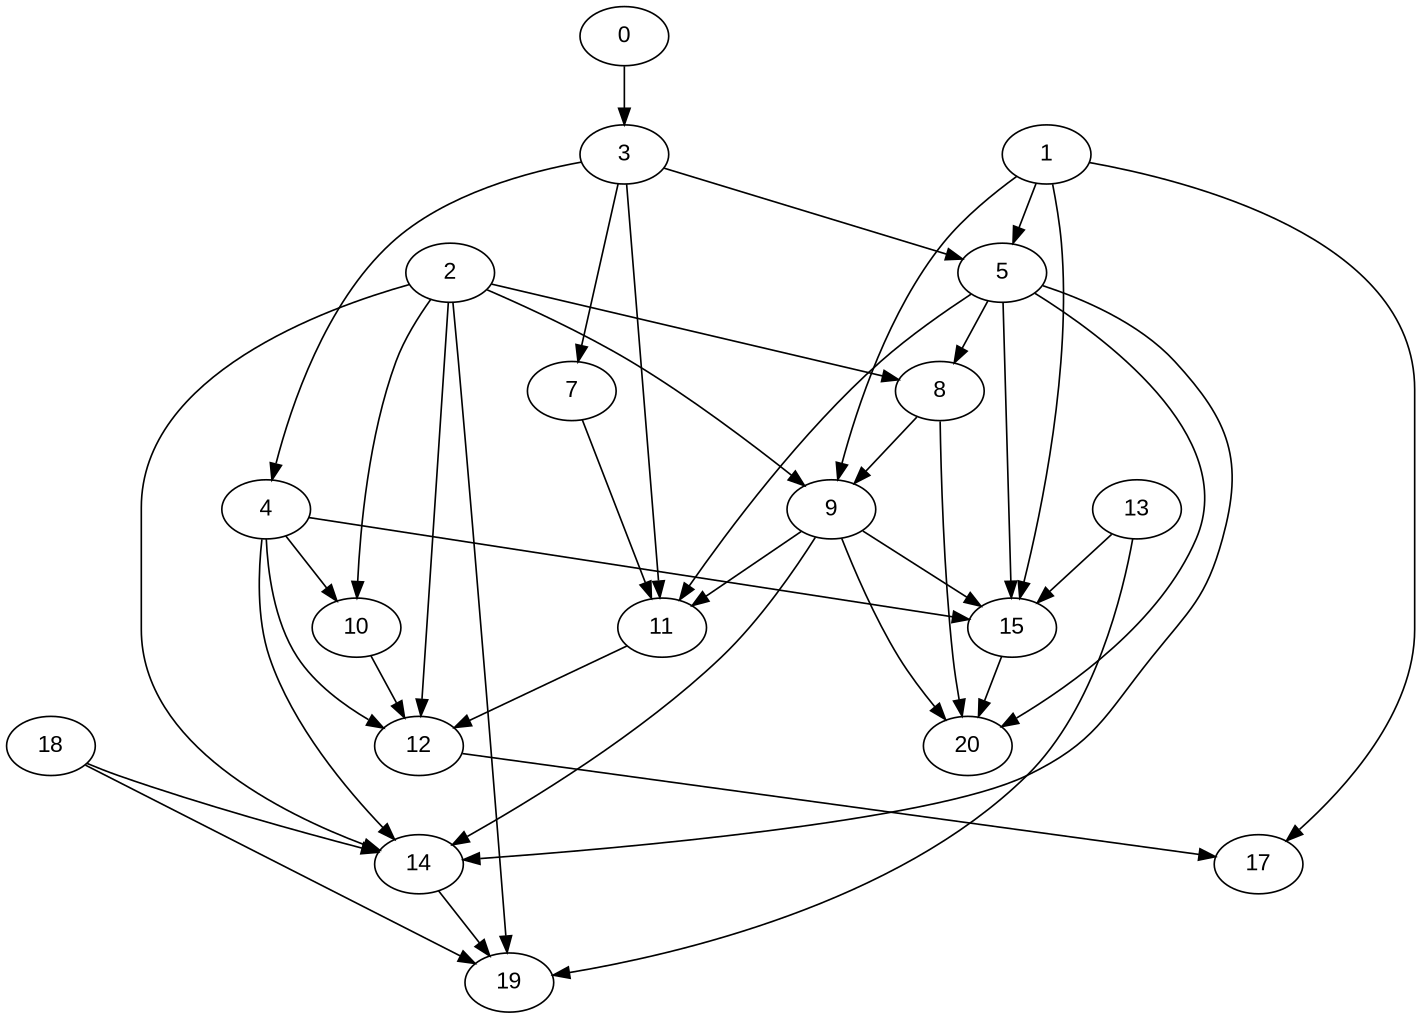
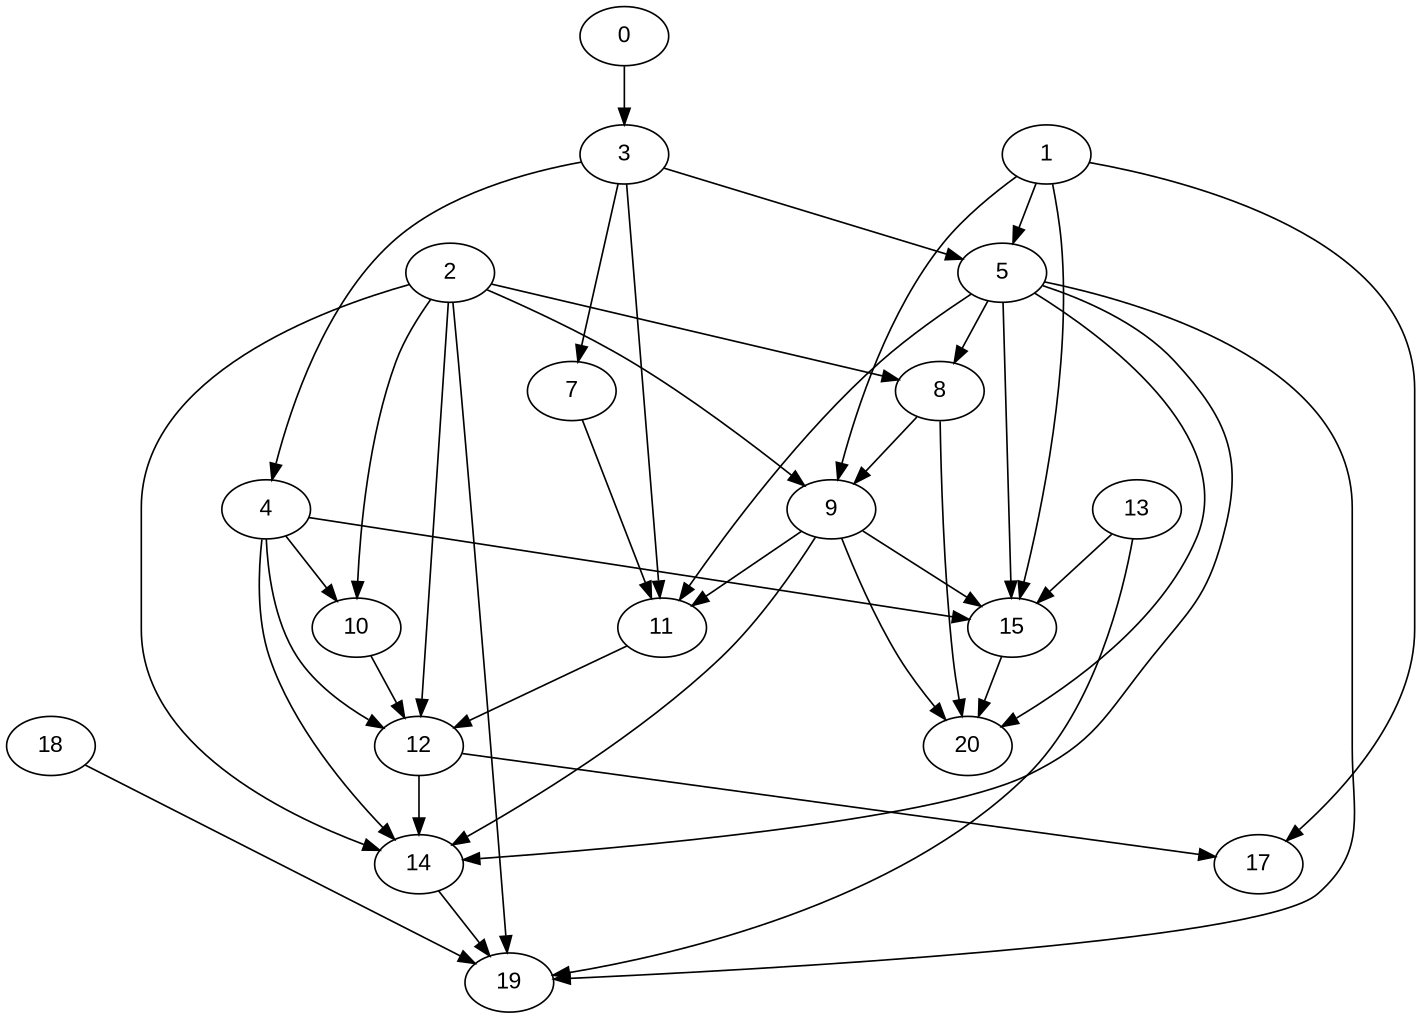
(223, 809) -> (419, 797)
none -> (1336, 875)
